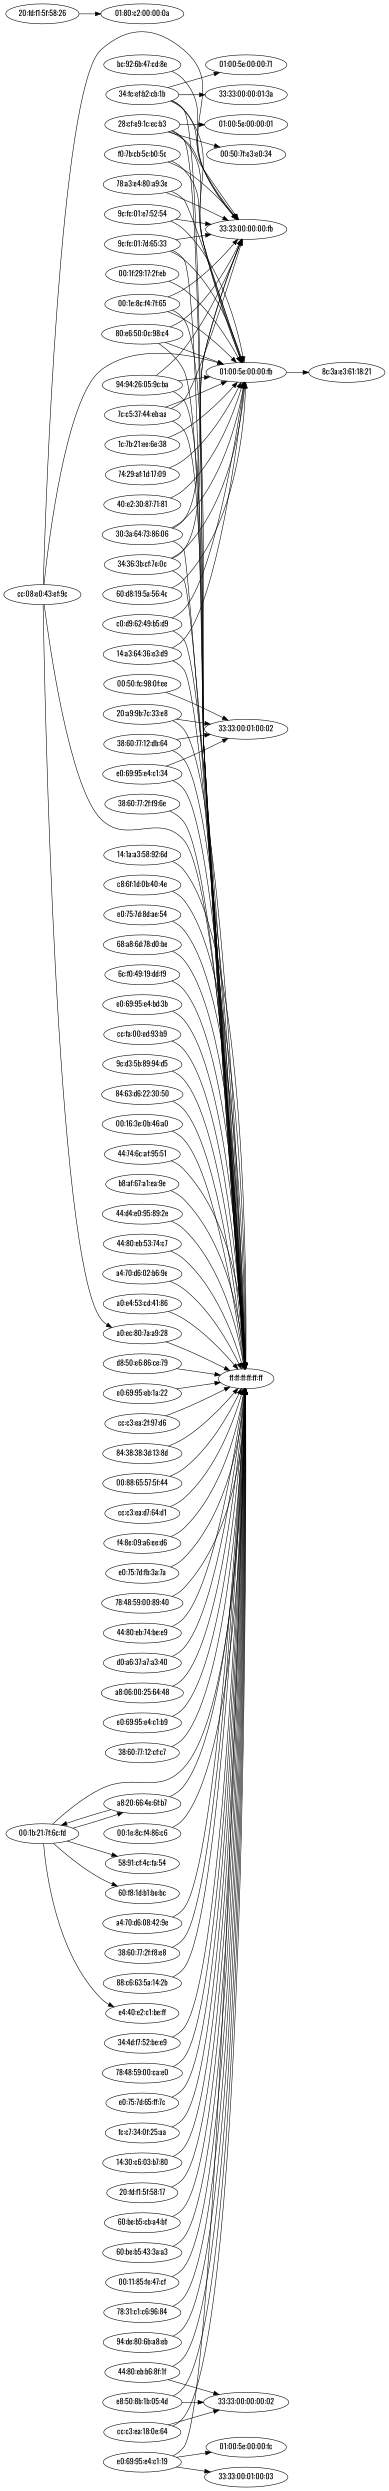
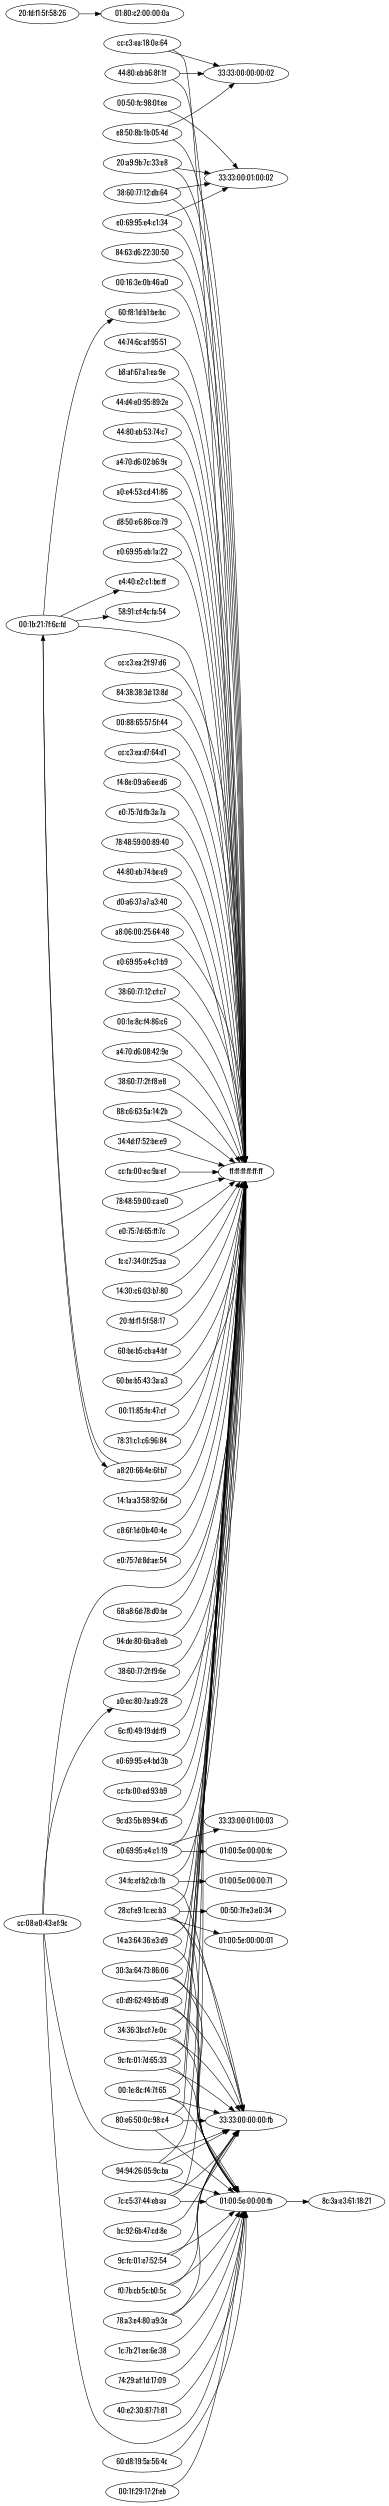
(246, 95) -> none
(201, 226) -> none
none -> (142, 1172)
none -> (213, 2051)
